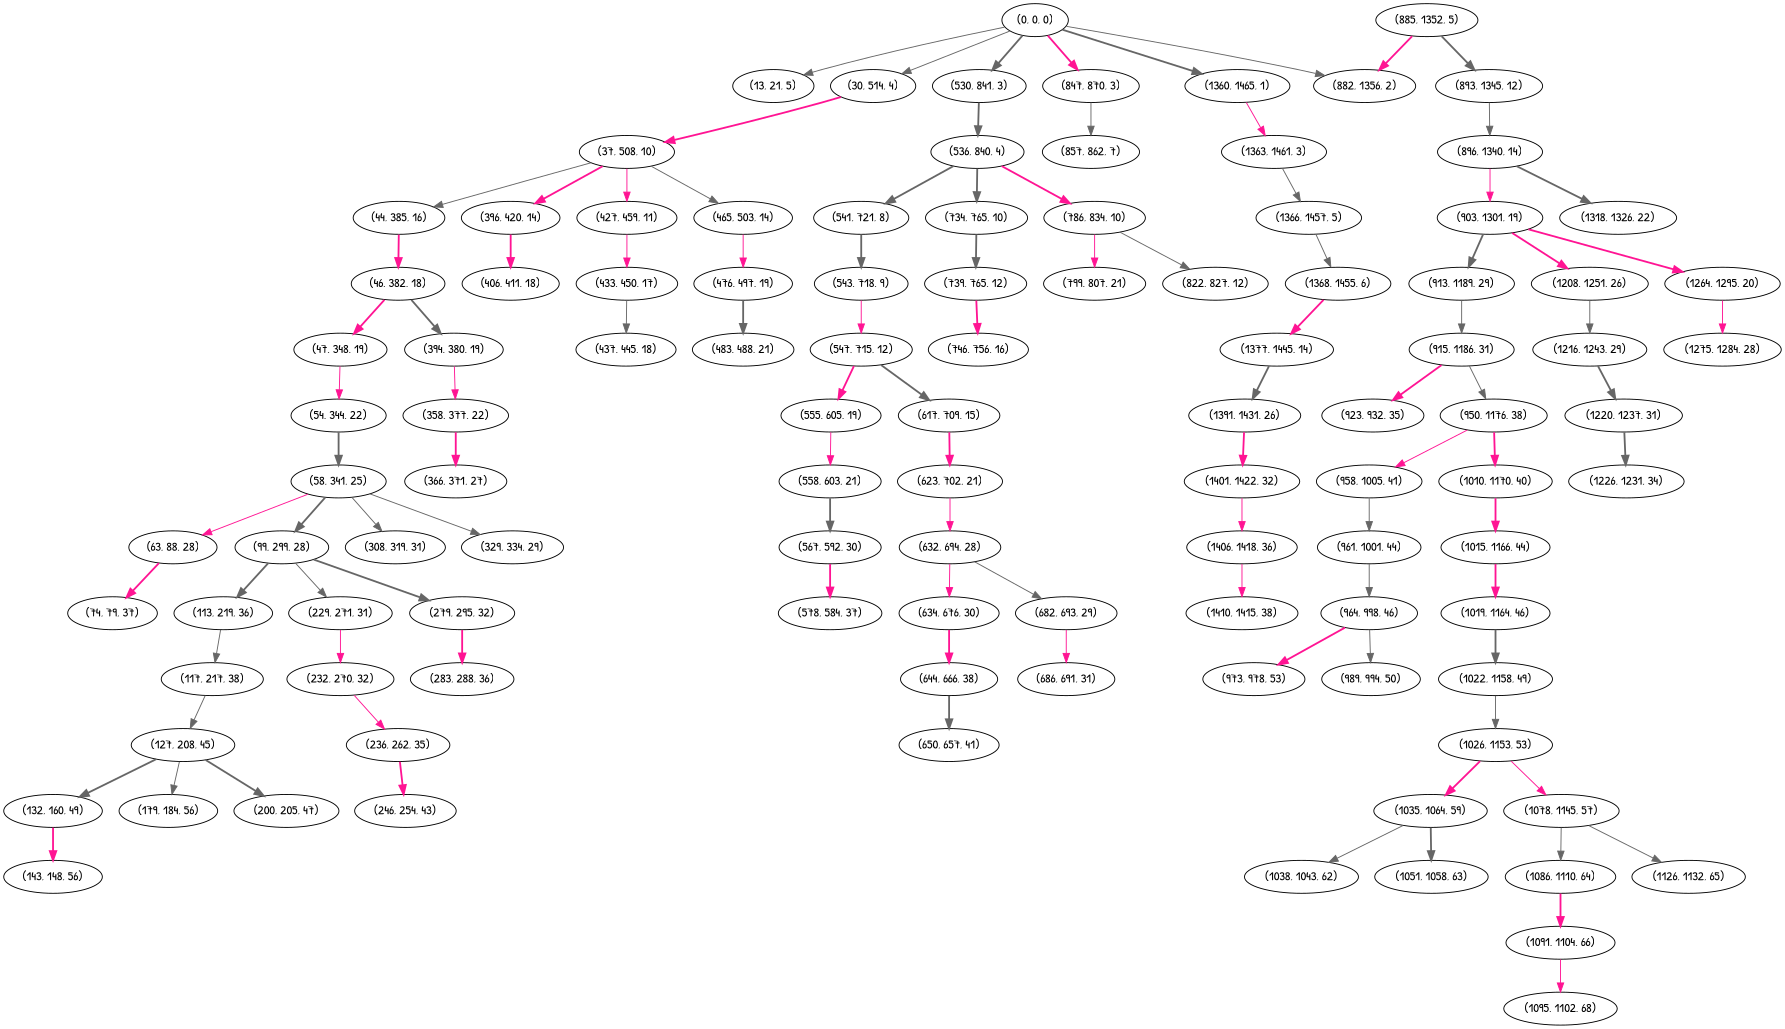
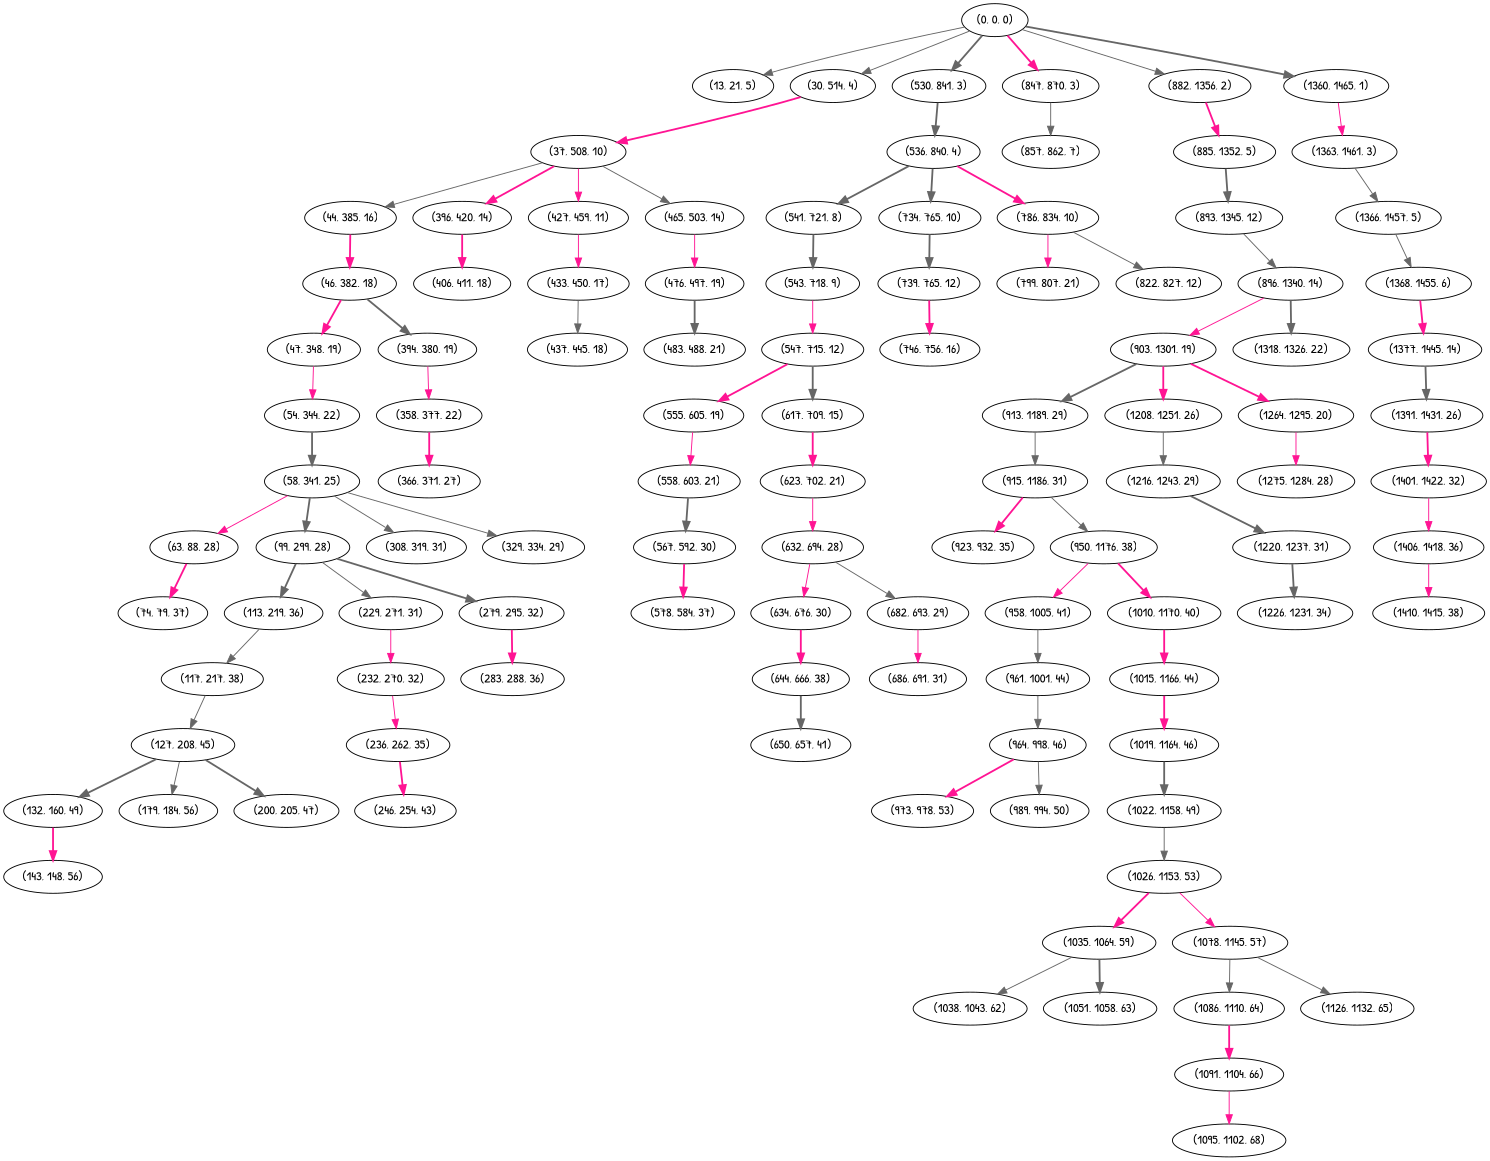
(1399, 50) -> (1210, 114)
